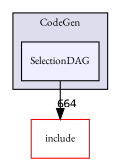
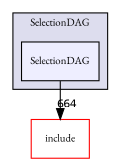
(60, 23) -> (60, 23)
